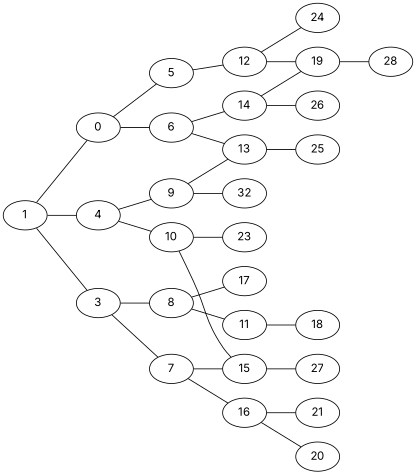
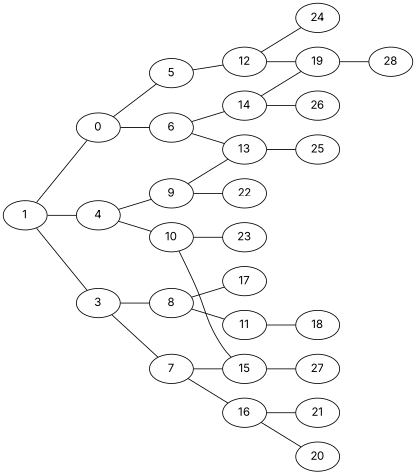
(245, 193) -> (245, 193)
